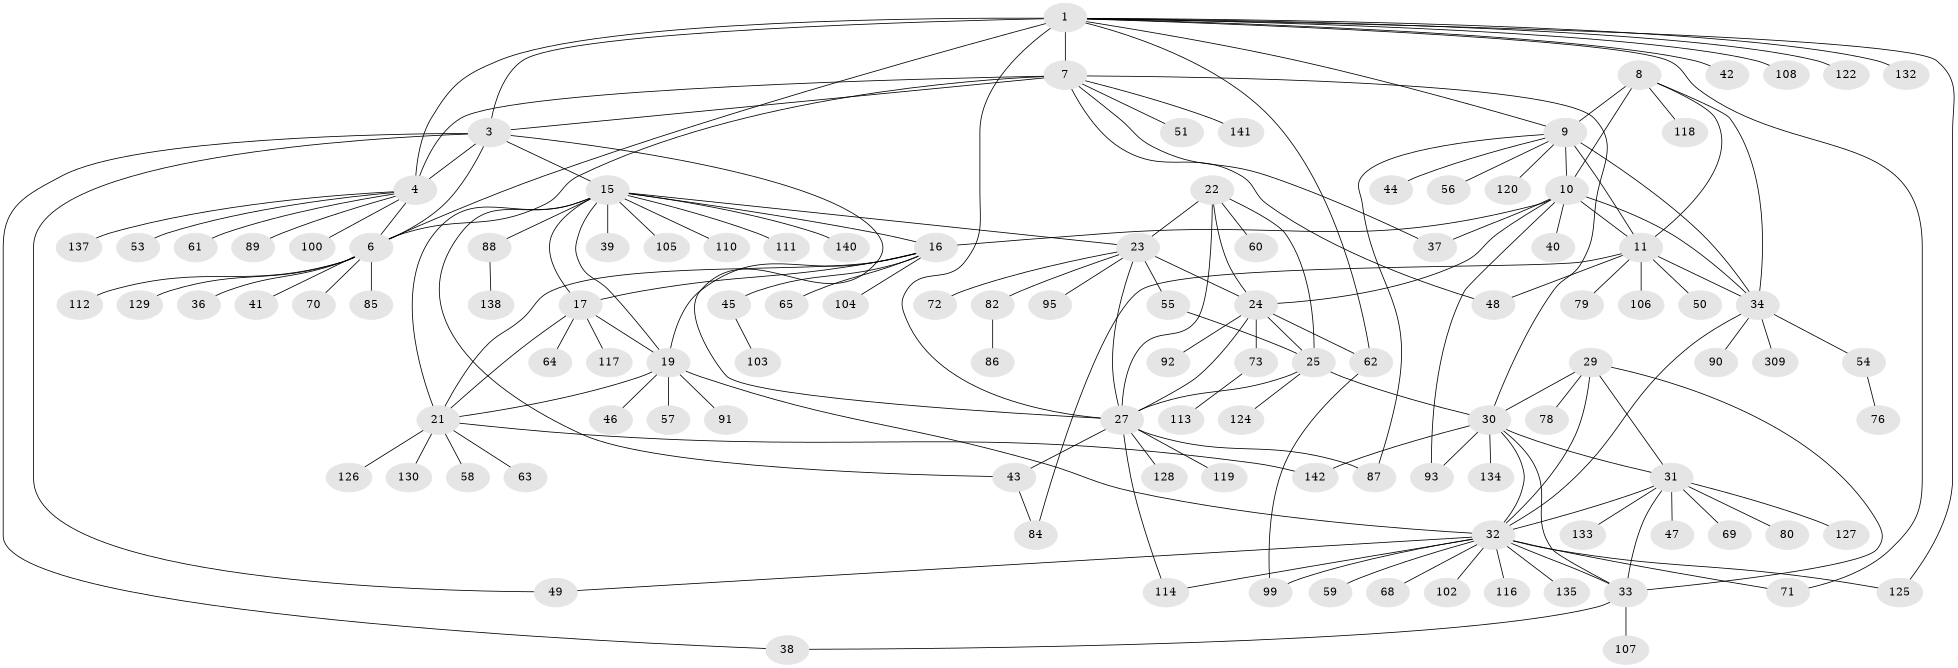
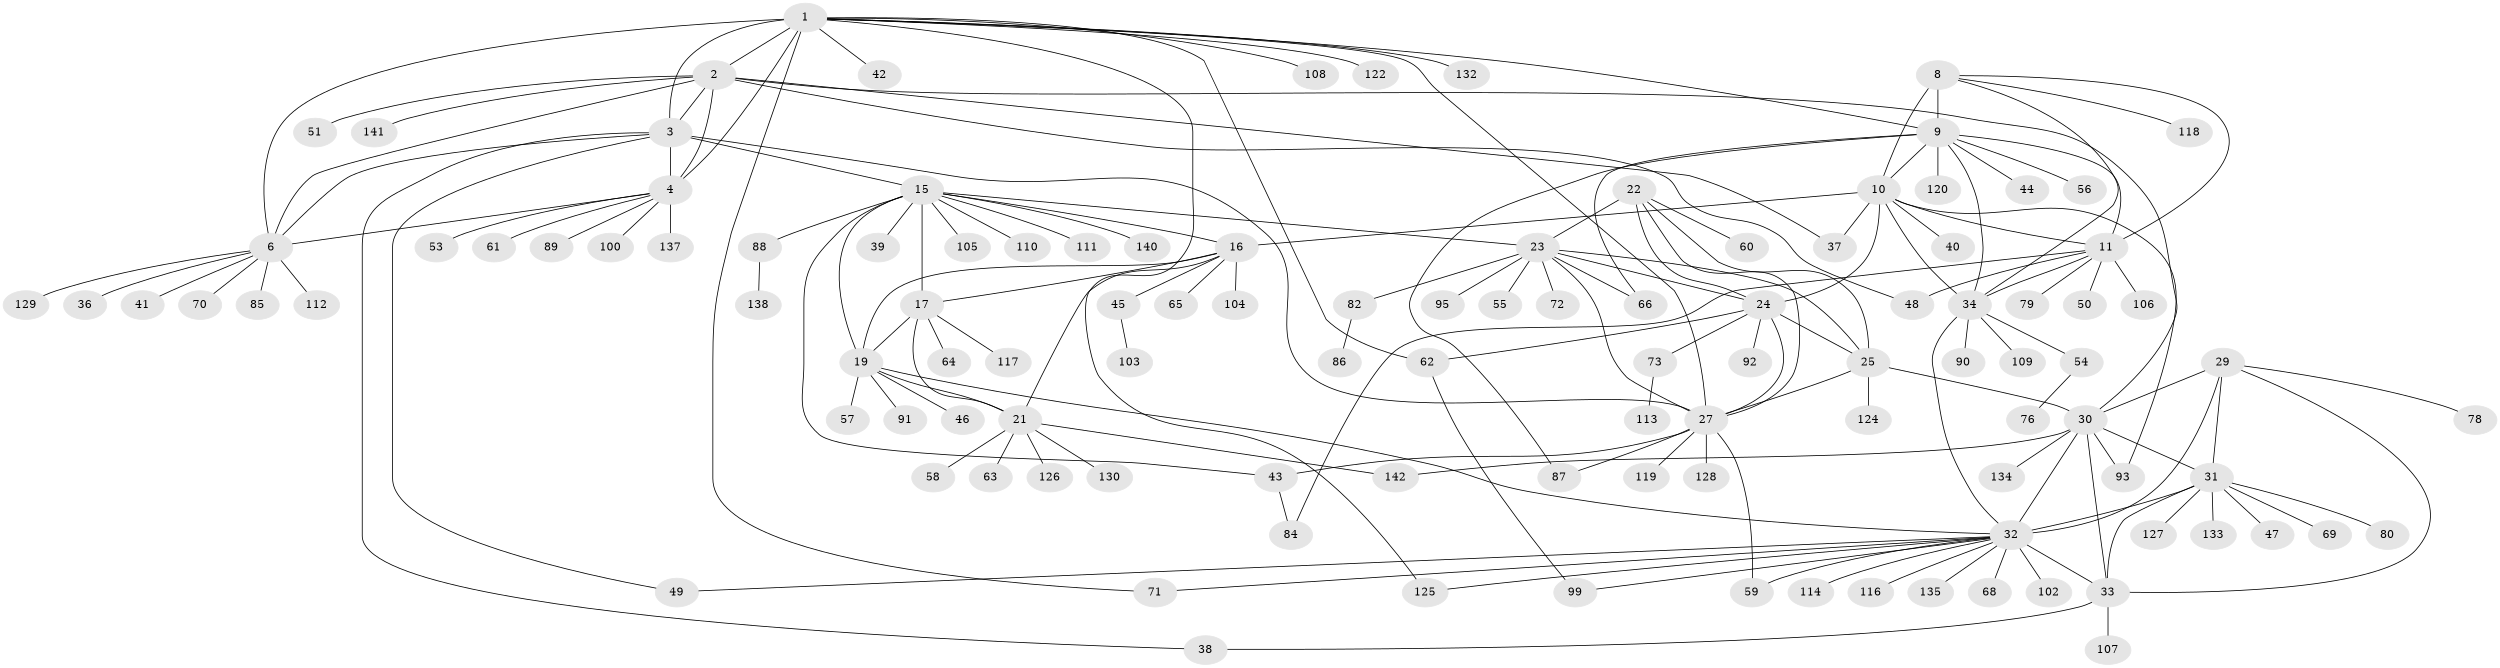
(1065, 75) -> (714, 75)
(431, 239) -> none
none -> (1646, 305)
(1245, 333) -> (1753, 278)
(1775, 363) -> (2023, 363)
(1138, 508) -> (1747, 502)
